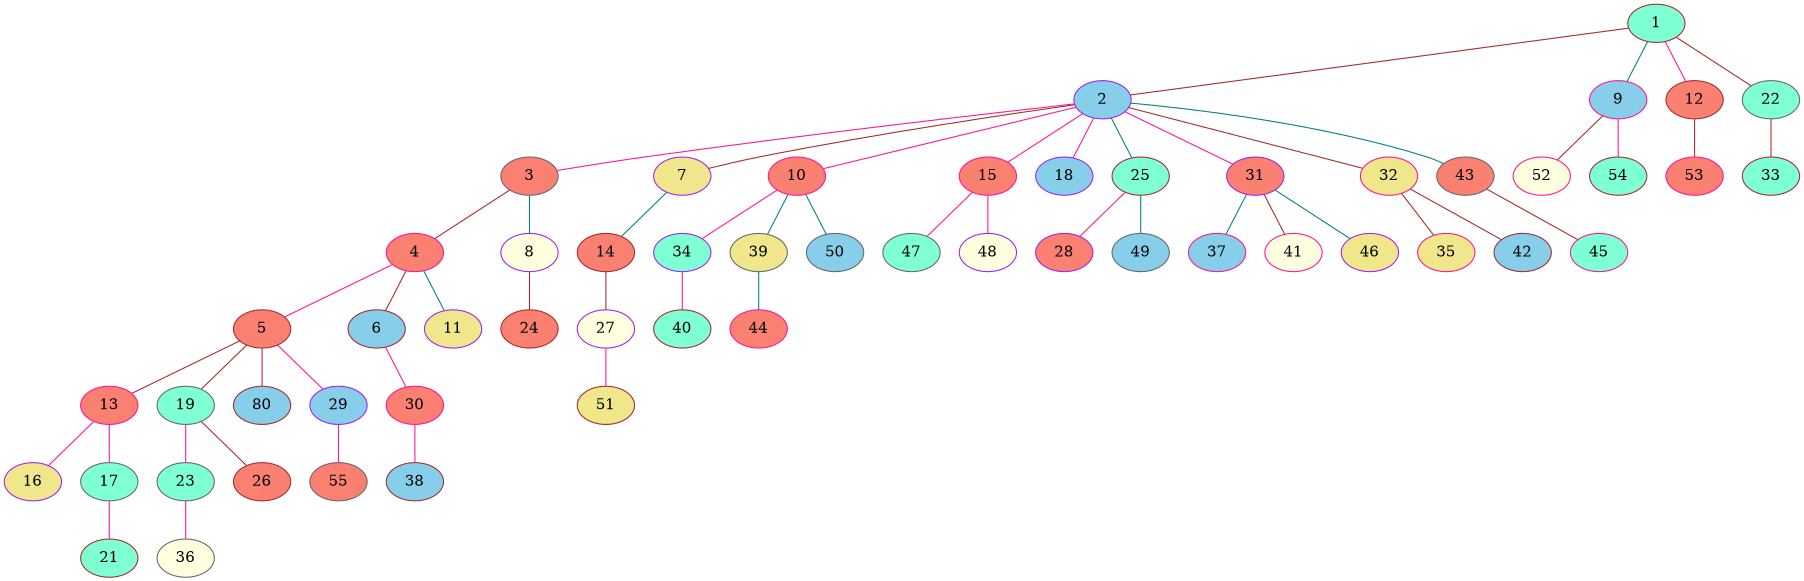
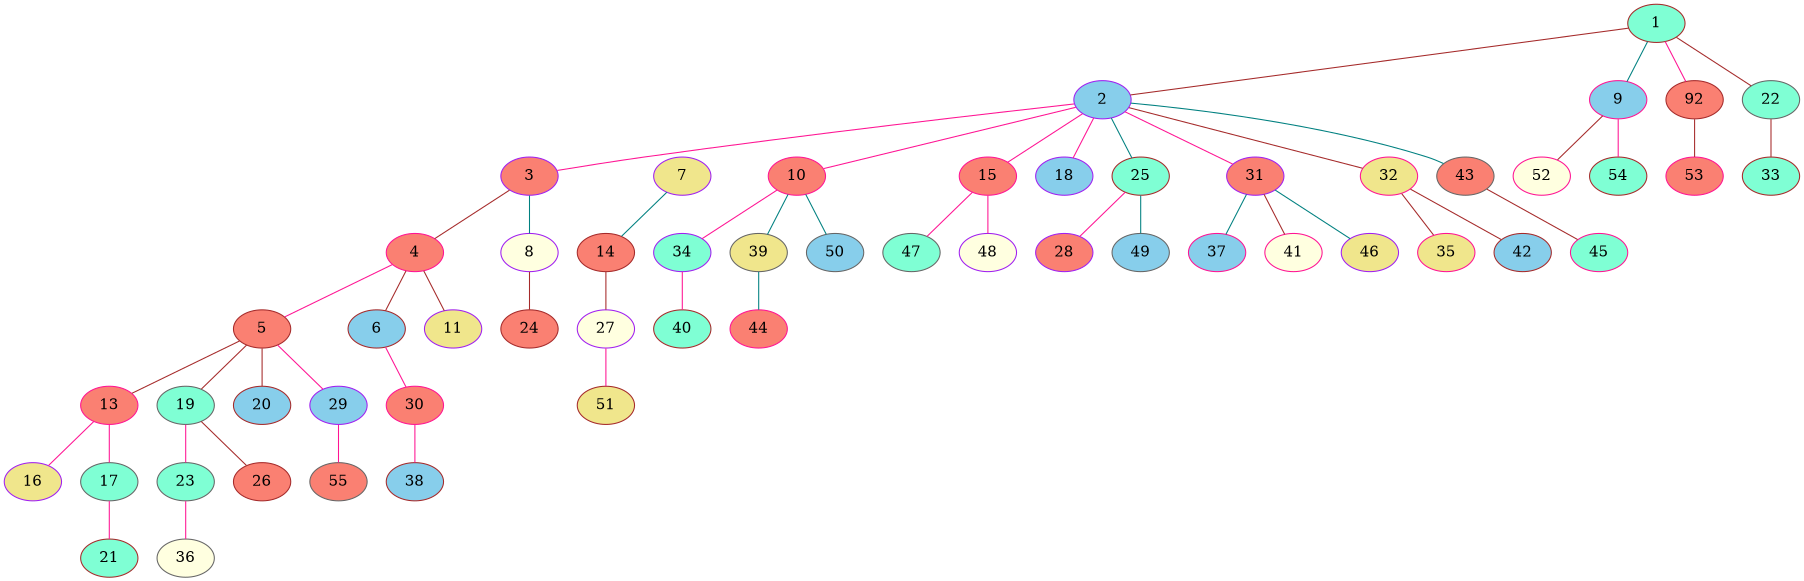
(1695, 100) -> (1695, 100)
(891, 133) -> none
(529, 176) -> (529, 176)
(434, 291) -> (434, 291)
(262, 405) -> (262, 405)
